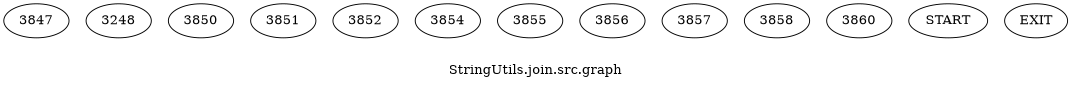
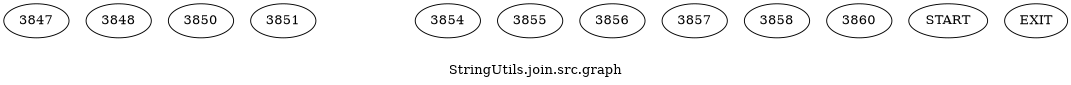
(119, 21) -> (119, 21)
(366, 21) -> none
